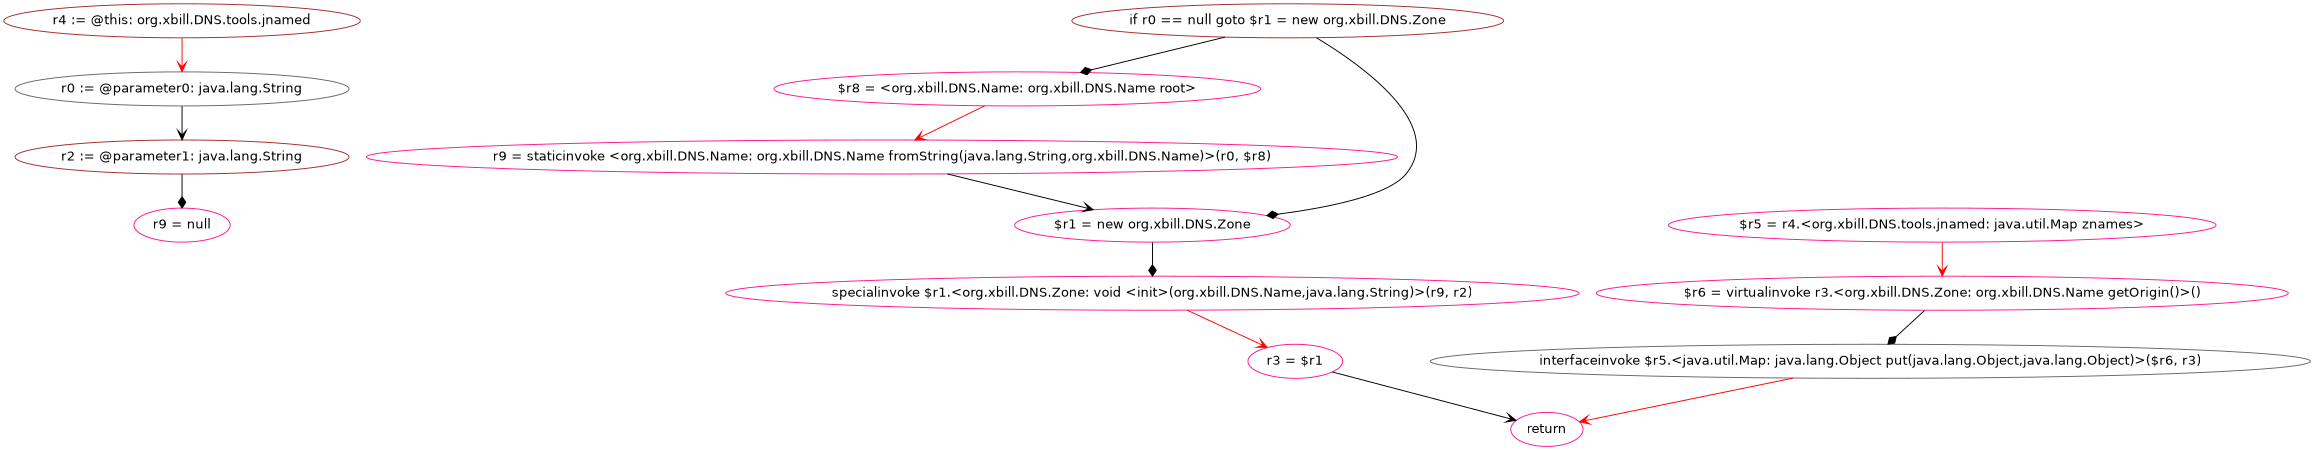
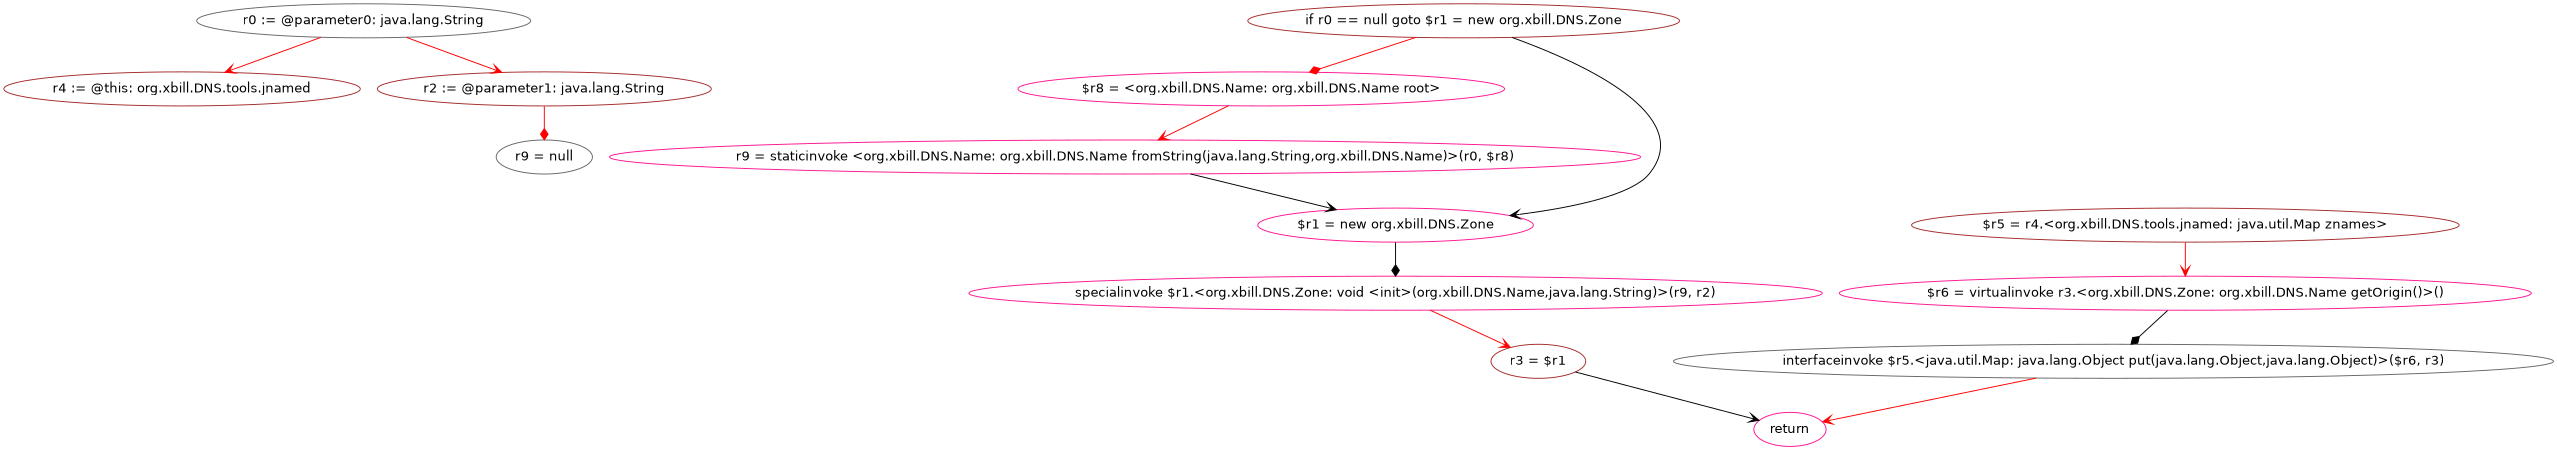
(182, 50) -> (278, 53)
(1158, 53) -> (1368, 53)
(182, 118) -> (450, 53)
(1416, 153) -> (1658, 134)
(182, 185) -> (544, 117)
(182, 225) -> (544, 157)
(1942, 225) -> (2185, 225)
(1295, 361) -> (1538, 361)
